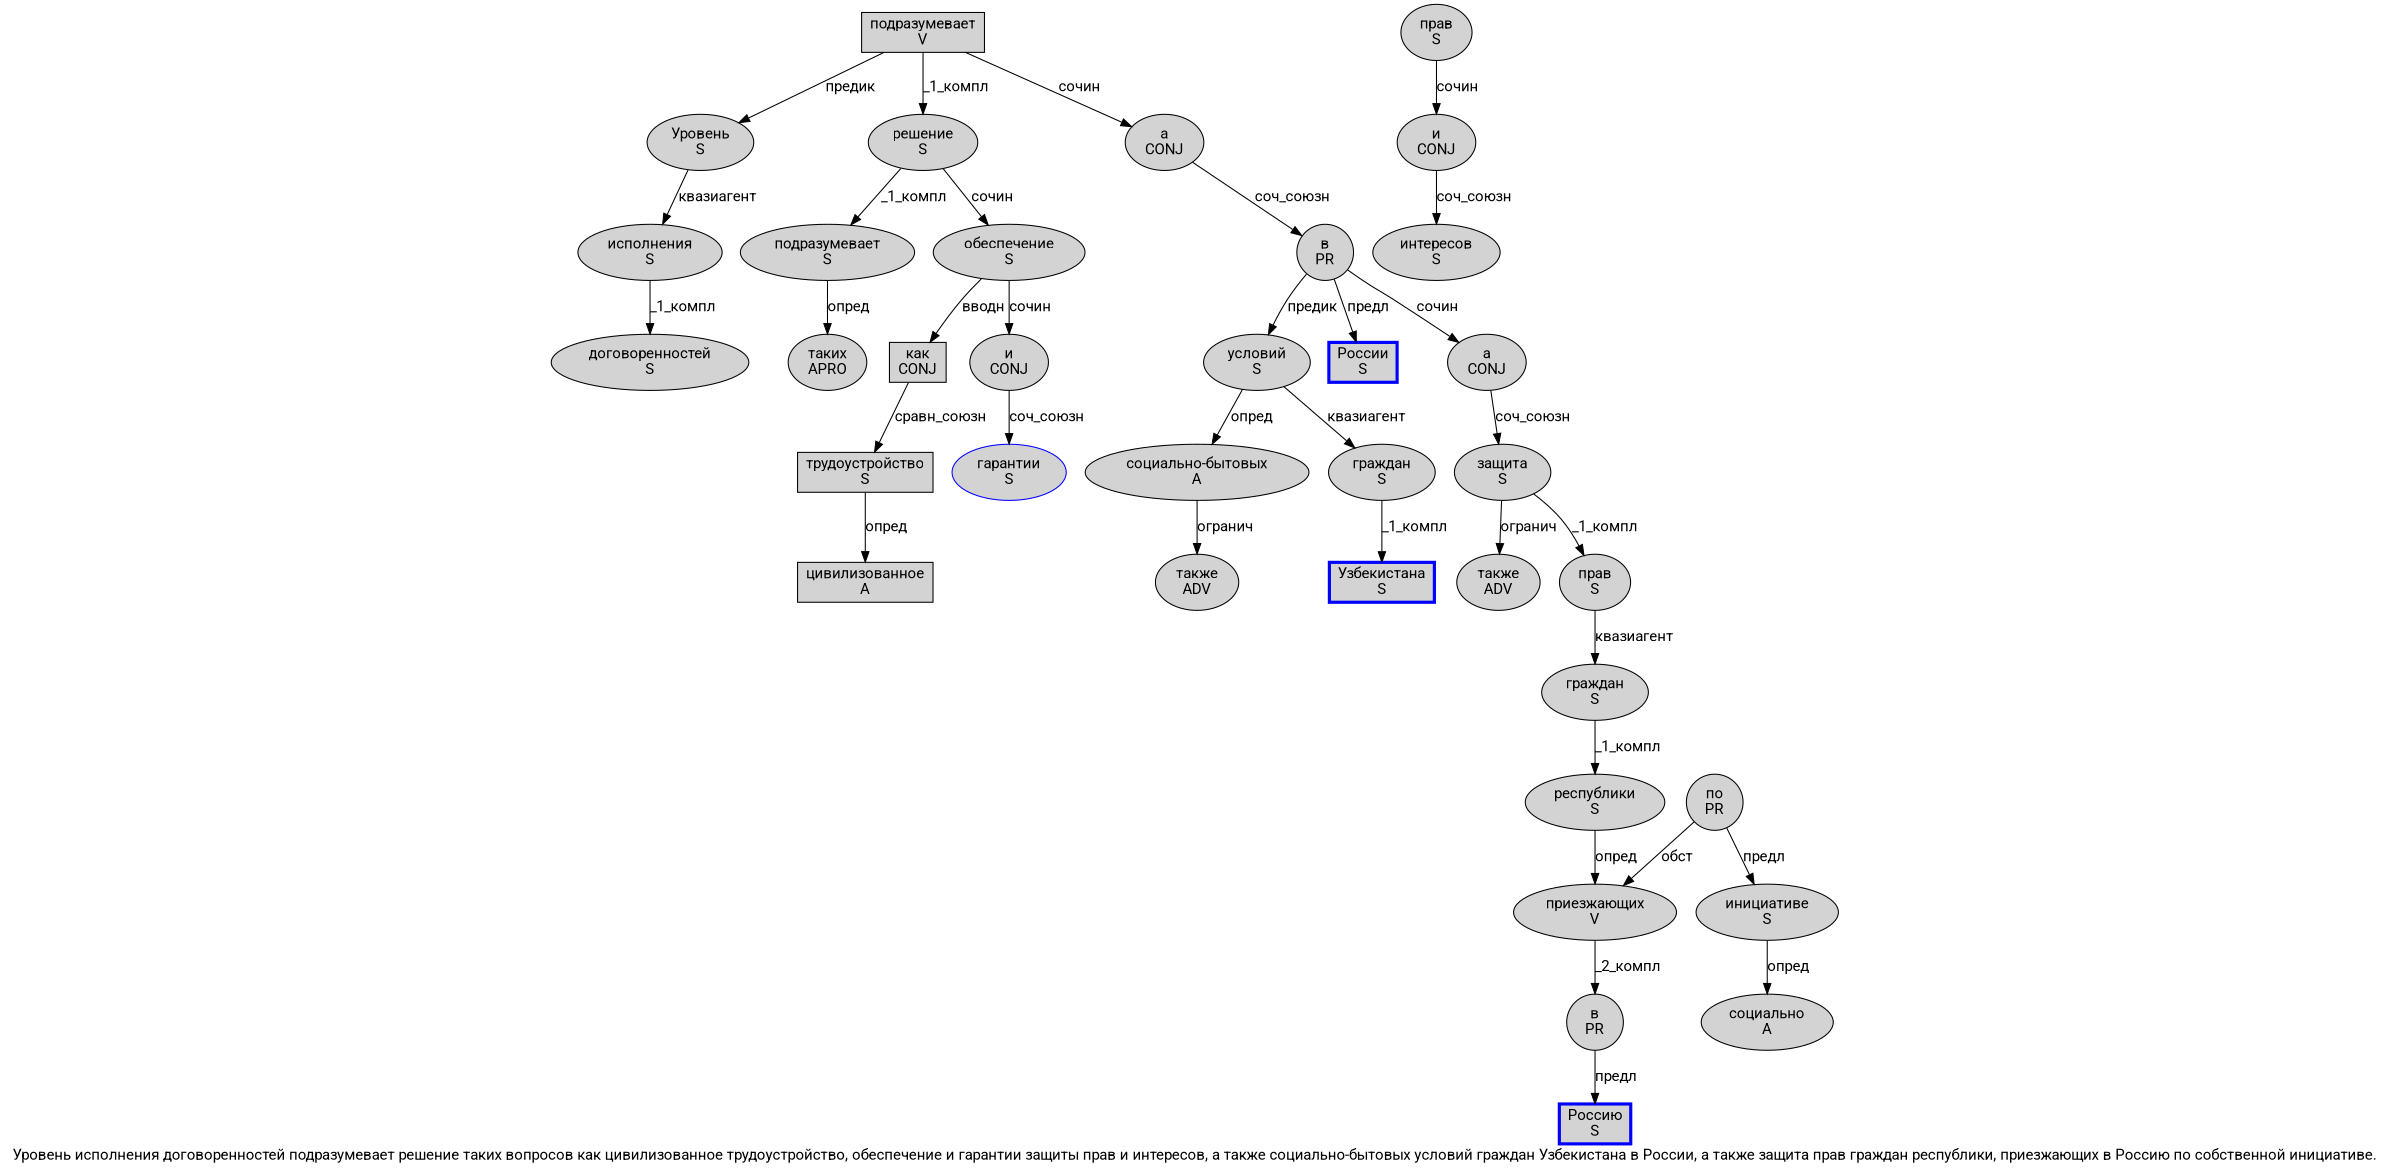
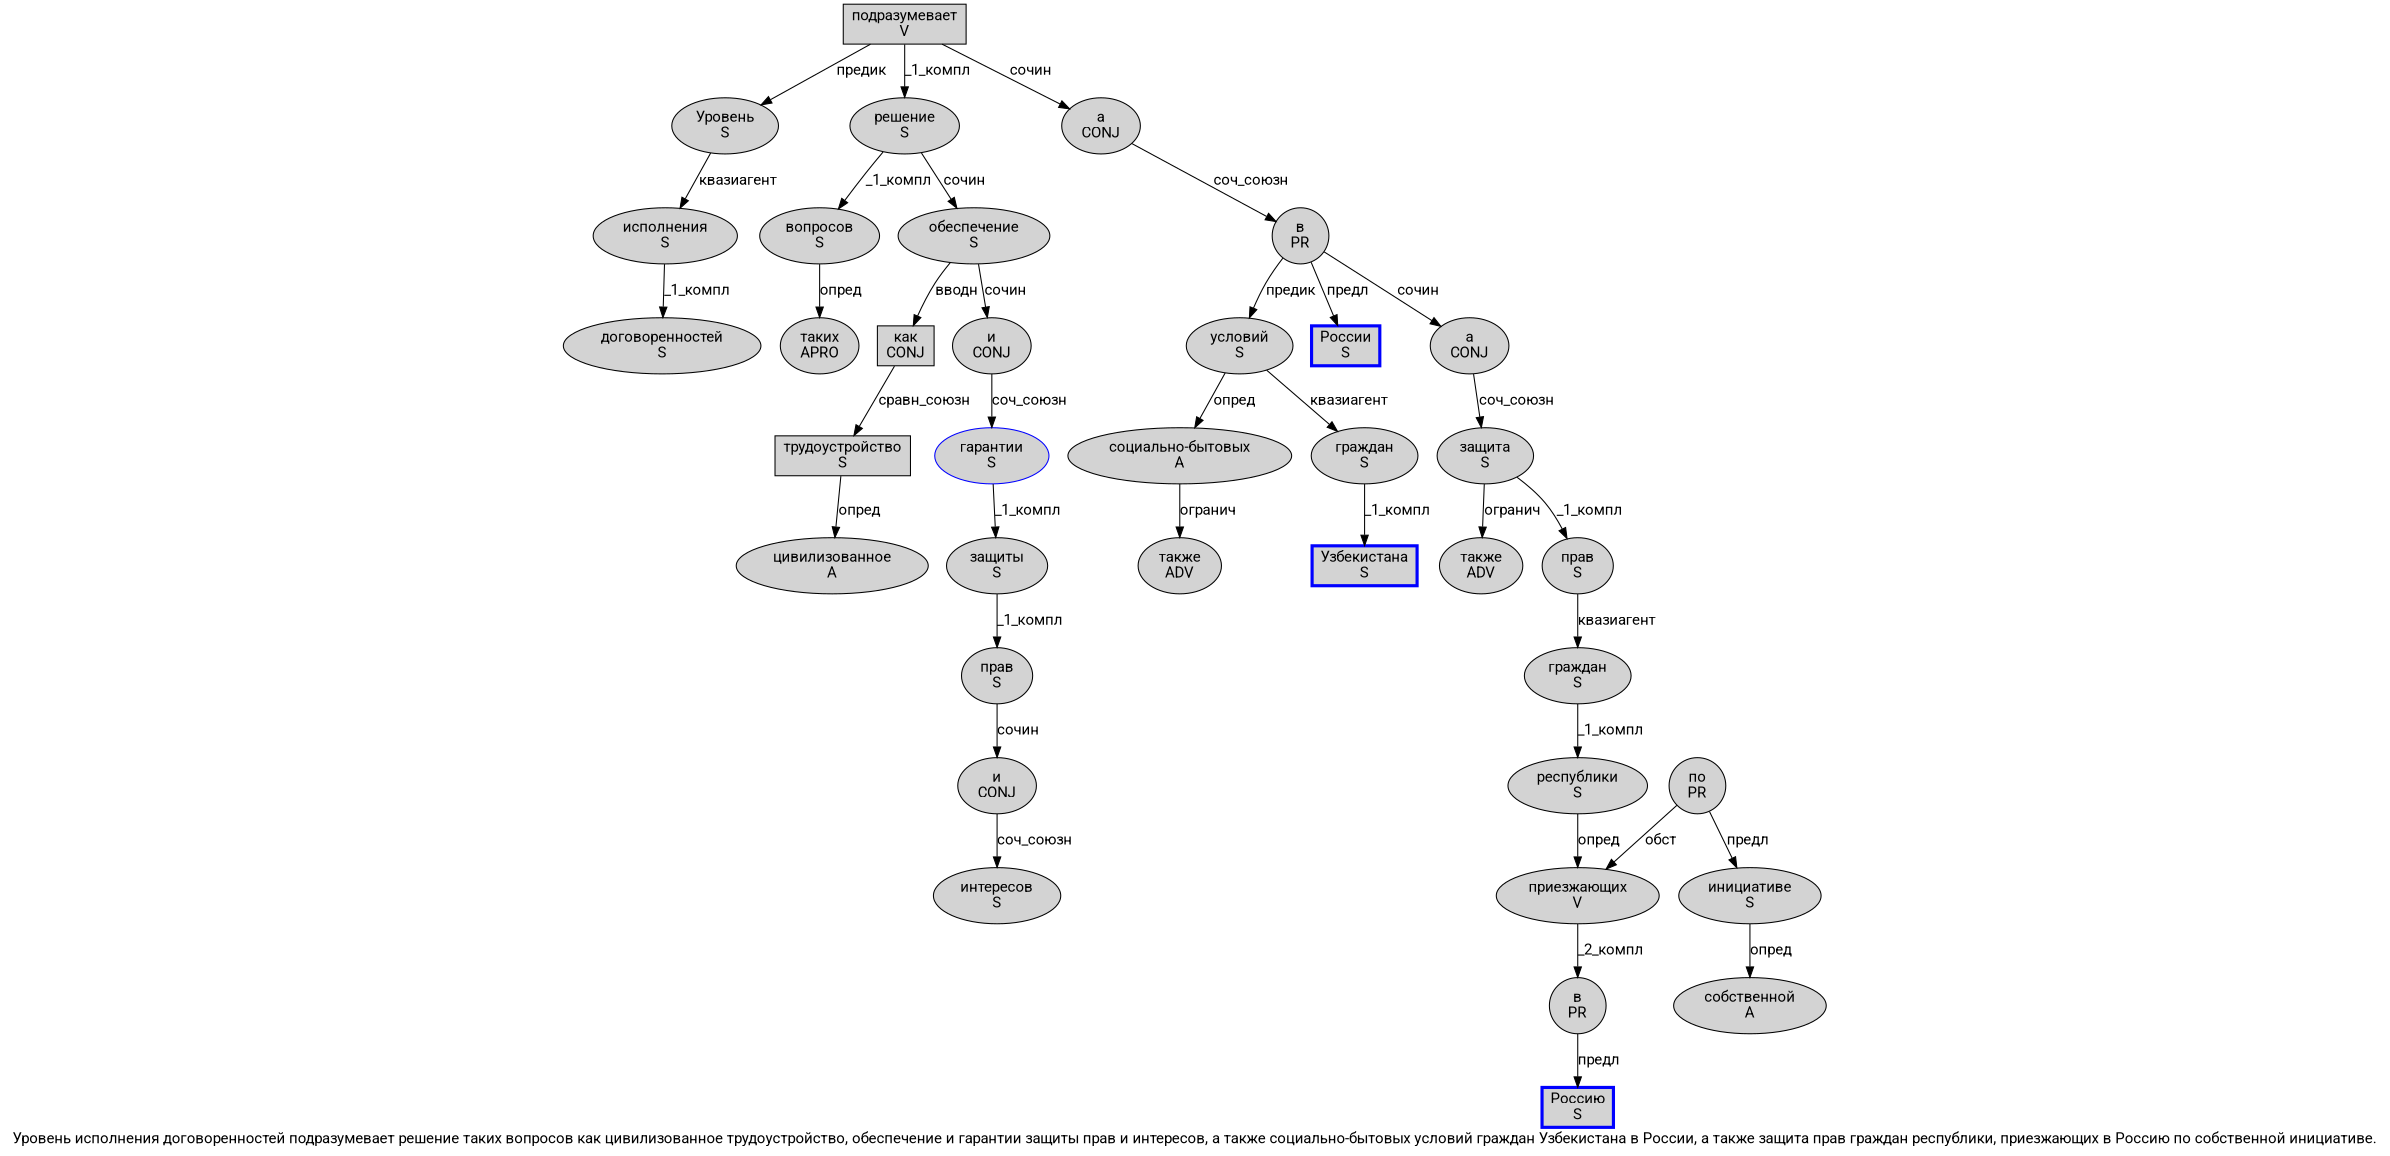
(827, 252) -> (820, 236)
none -> (997, 566)
(865, 582) -> (832, 566)
(1767, 1022) -> (1750, 1006)
